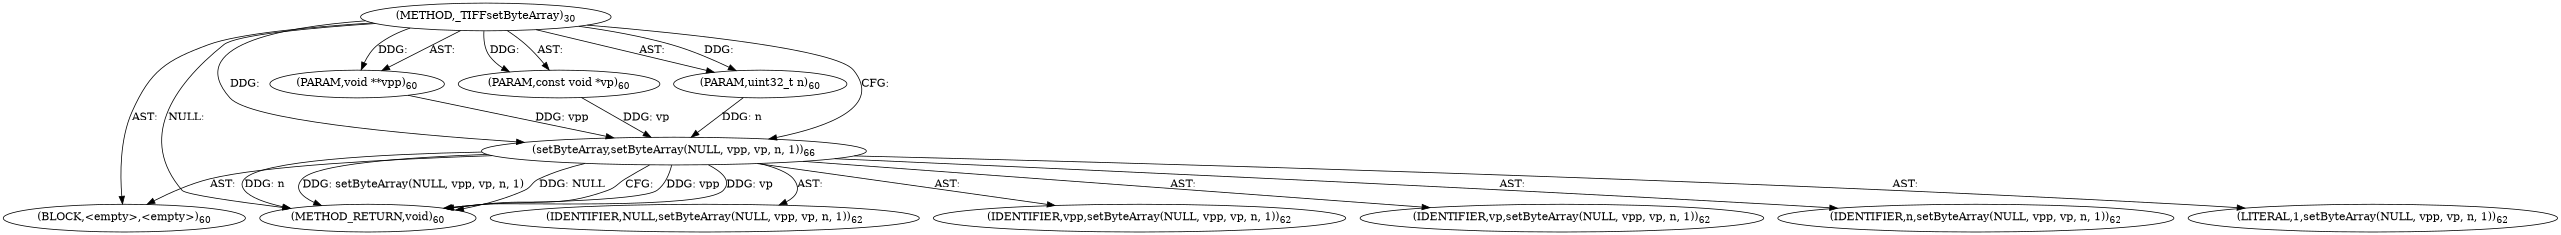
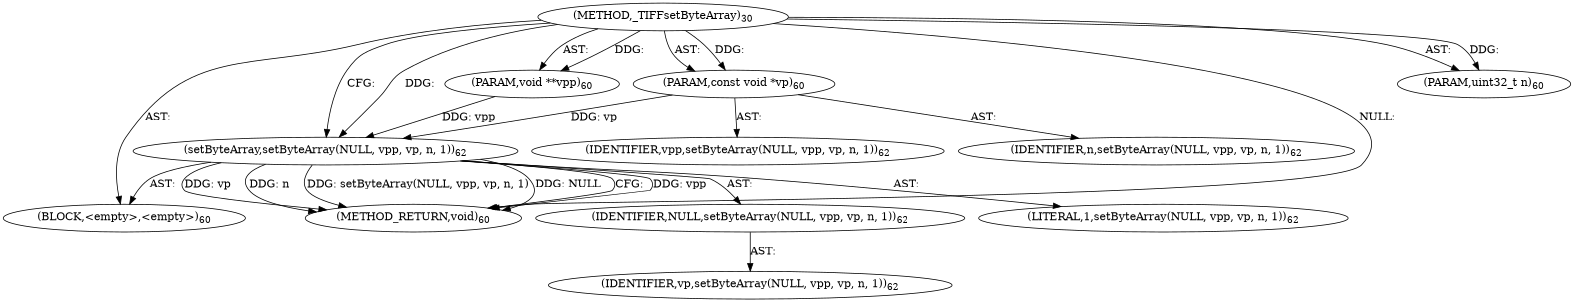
(720, 115) -> none
(810, 150) -> (461, 150)
(1332, 182) -> (935, 116)
(902, 184) -> (736, 114)
(1113, 184) -> (750, 248)
